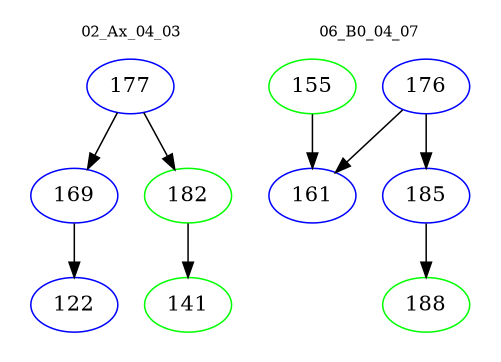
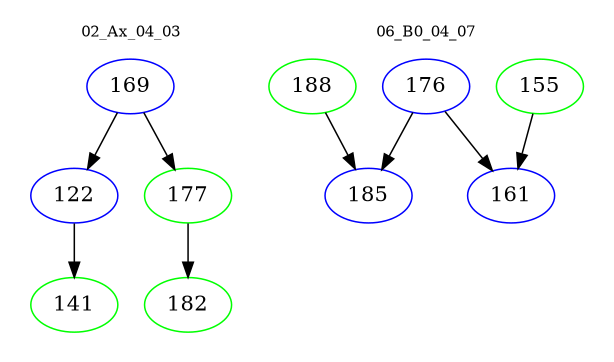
(130, 86) -> (188, 196)
(106, 134) -> (156, 134)
(188, 243) -> (74, 243)
(426, 243) -> (337, 134)
